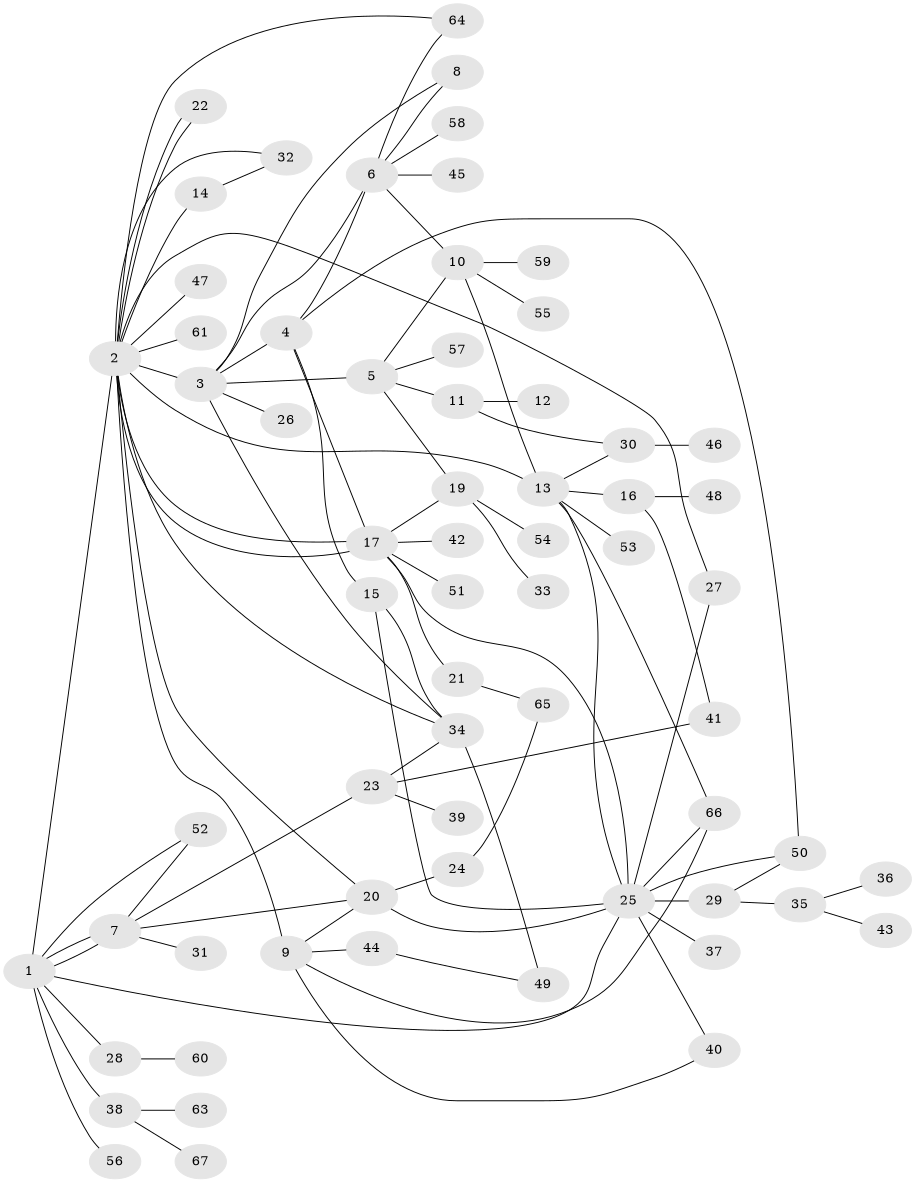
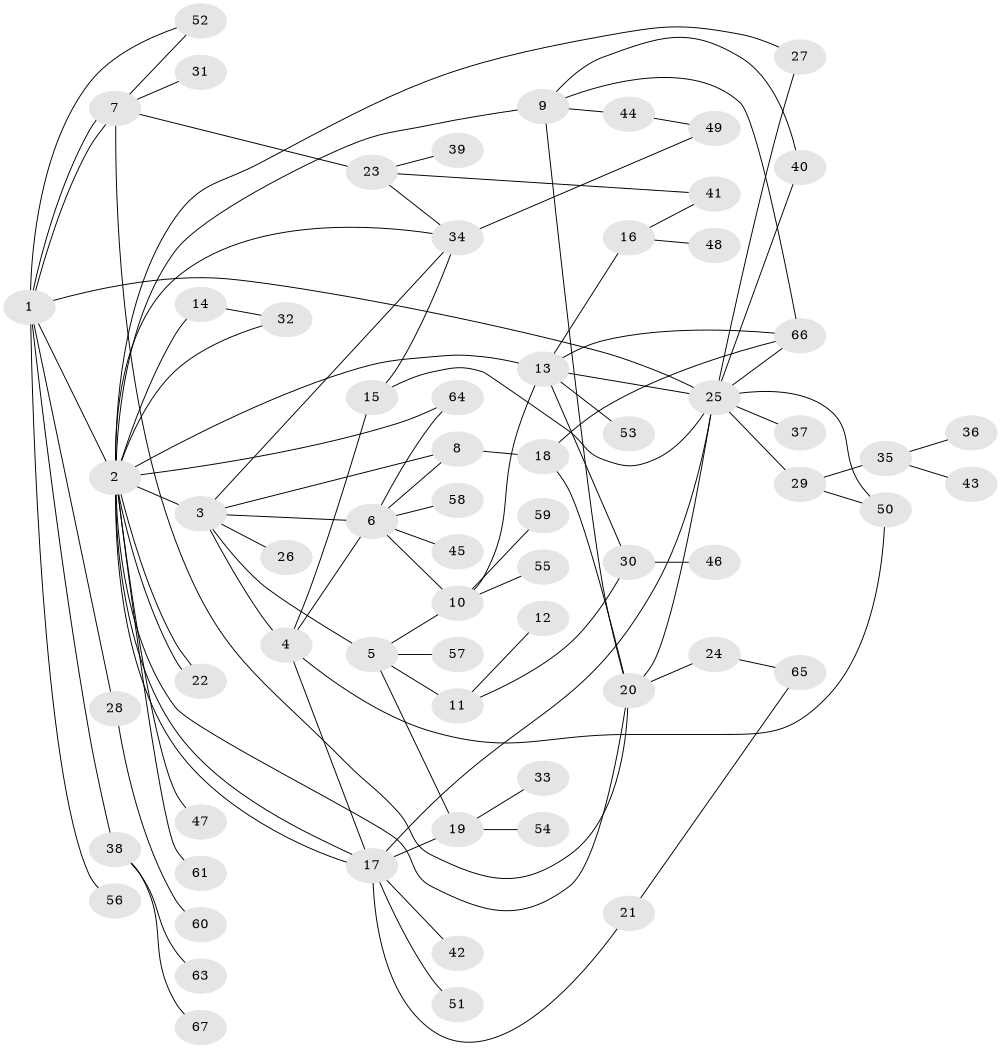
none -> (543, 457)
